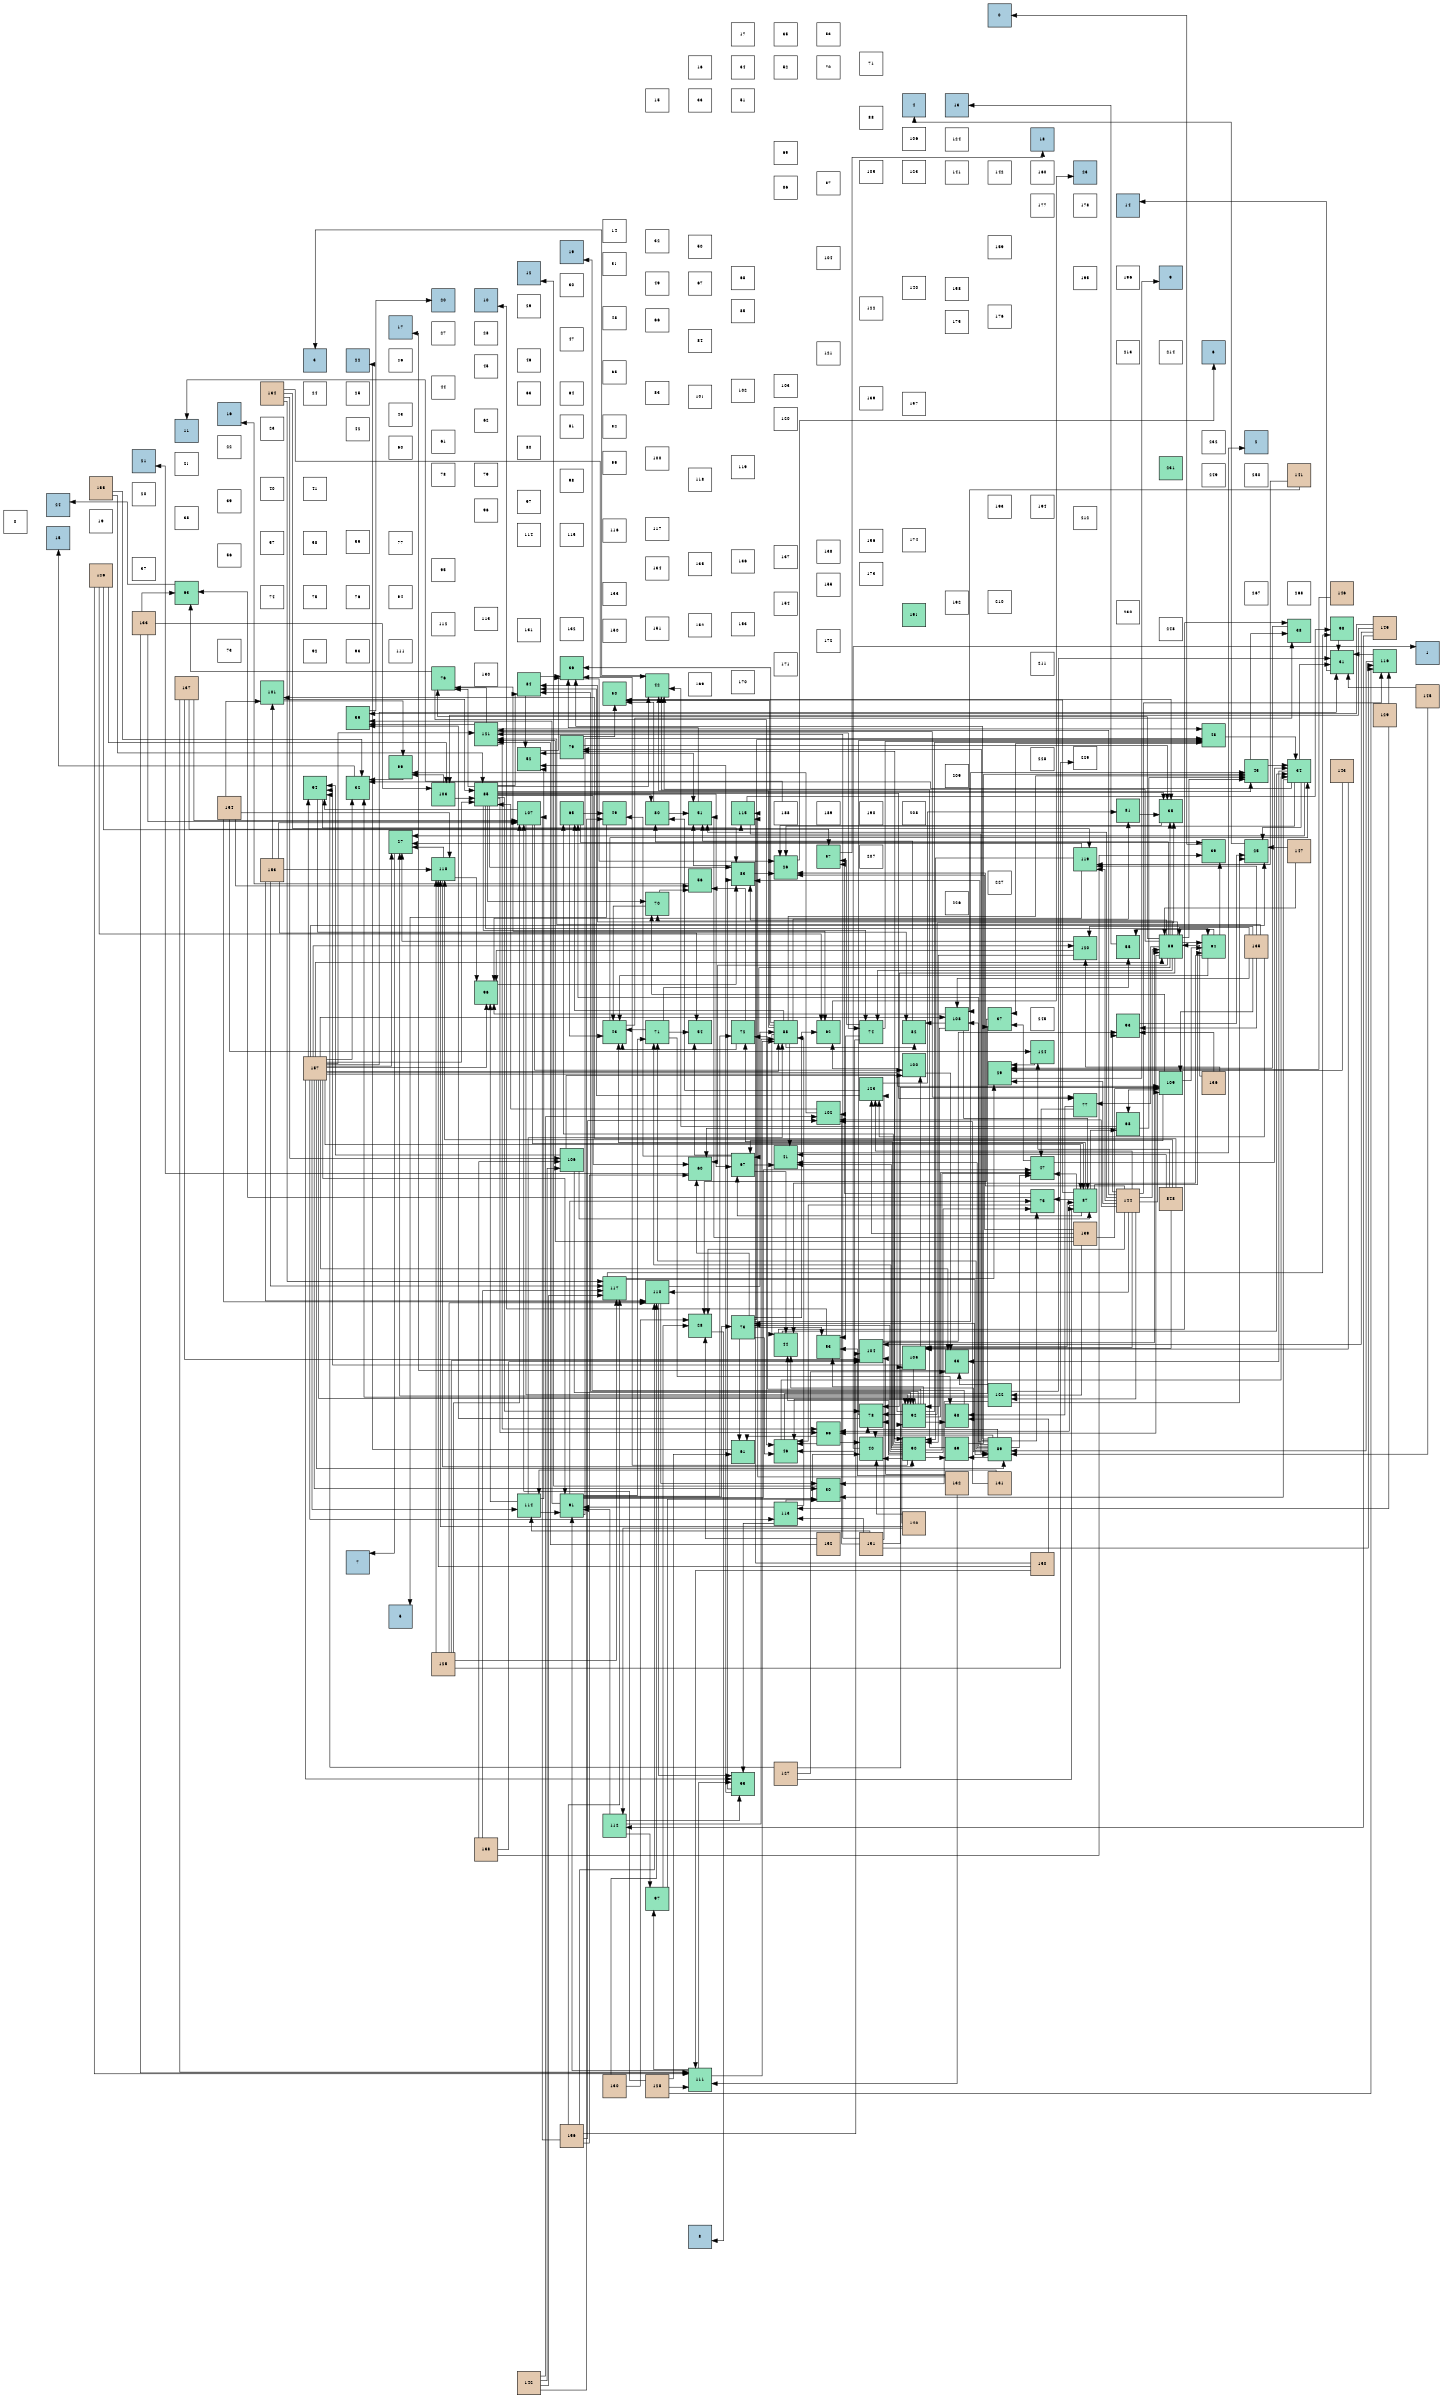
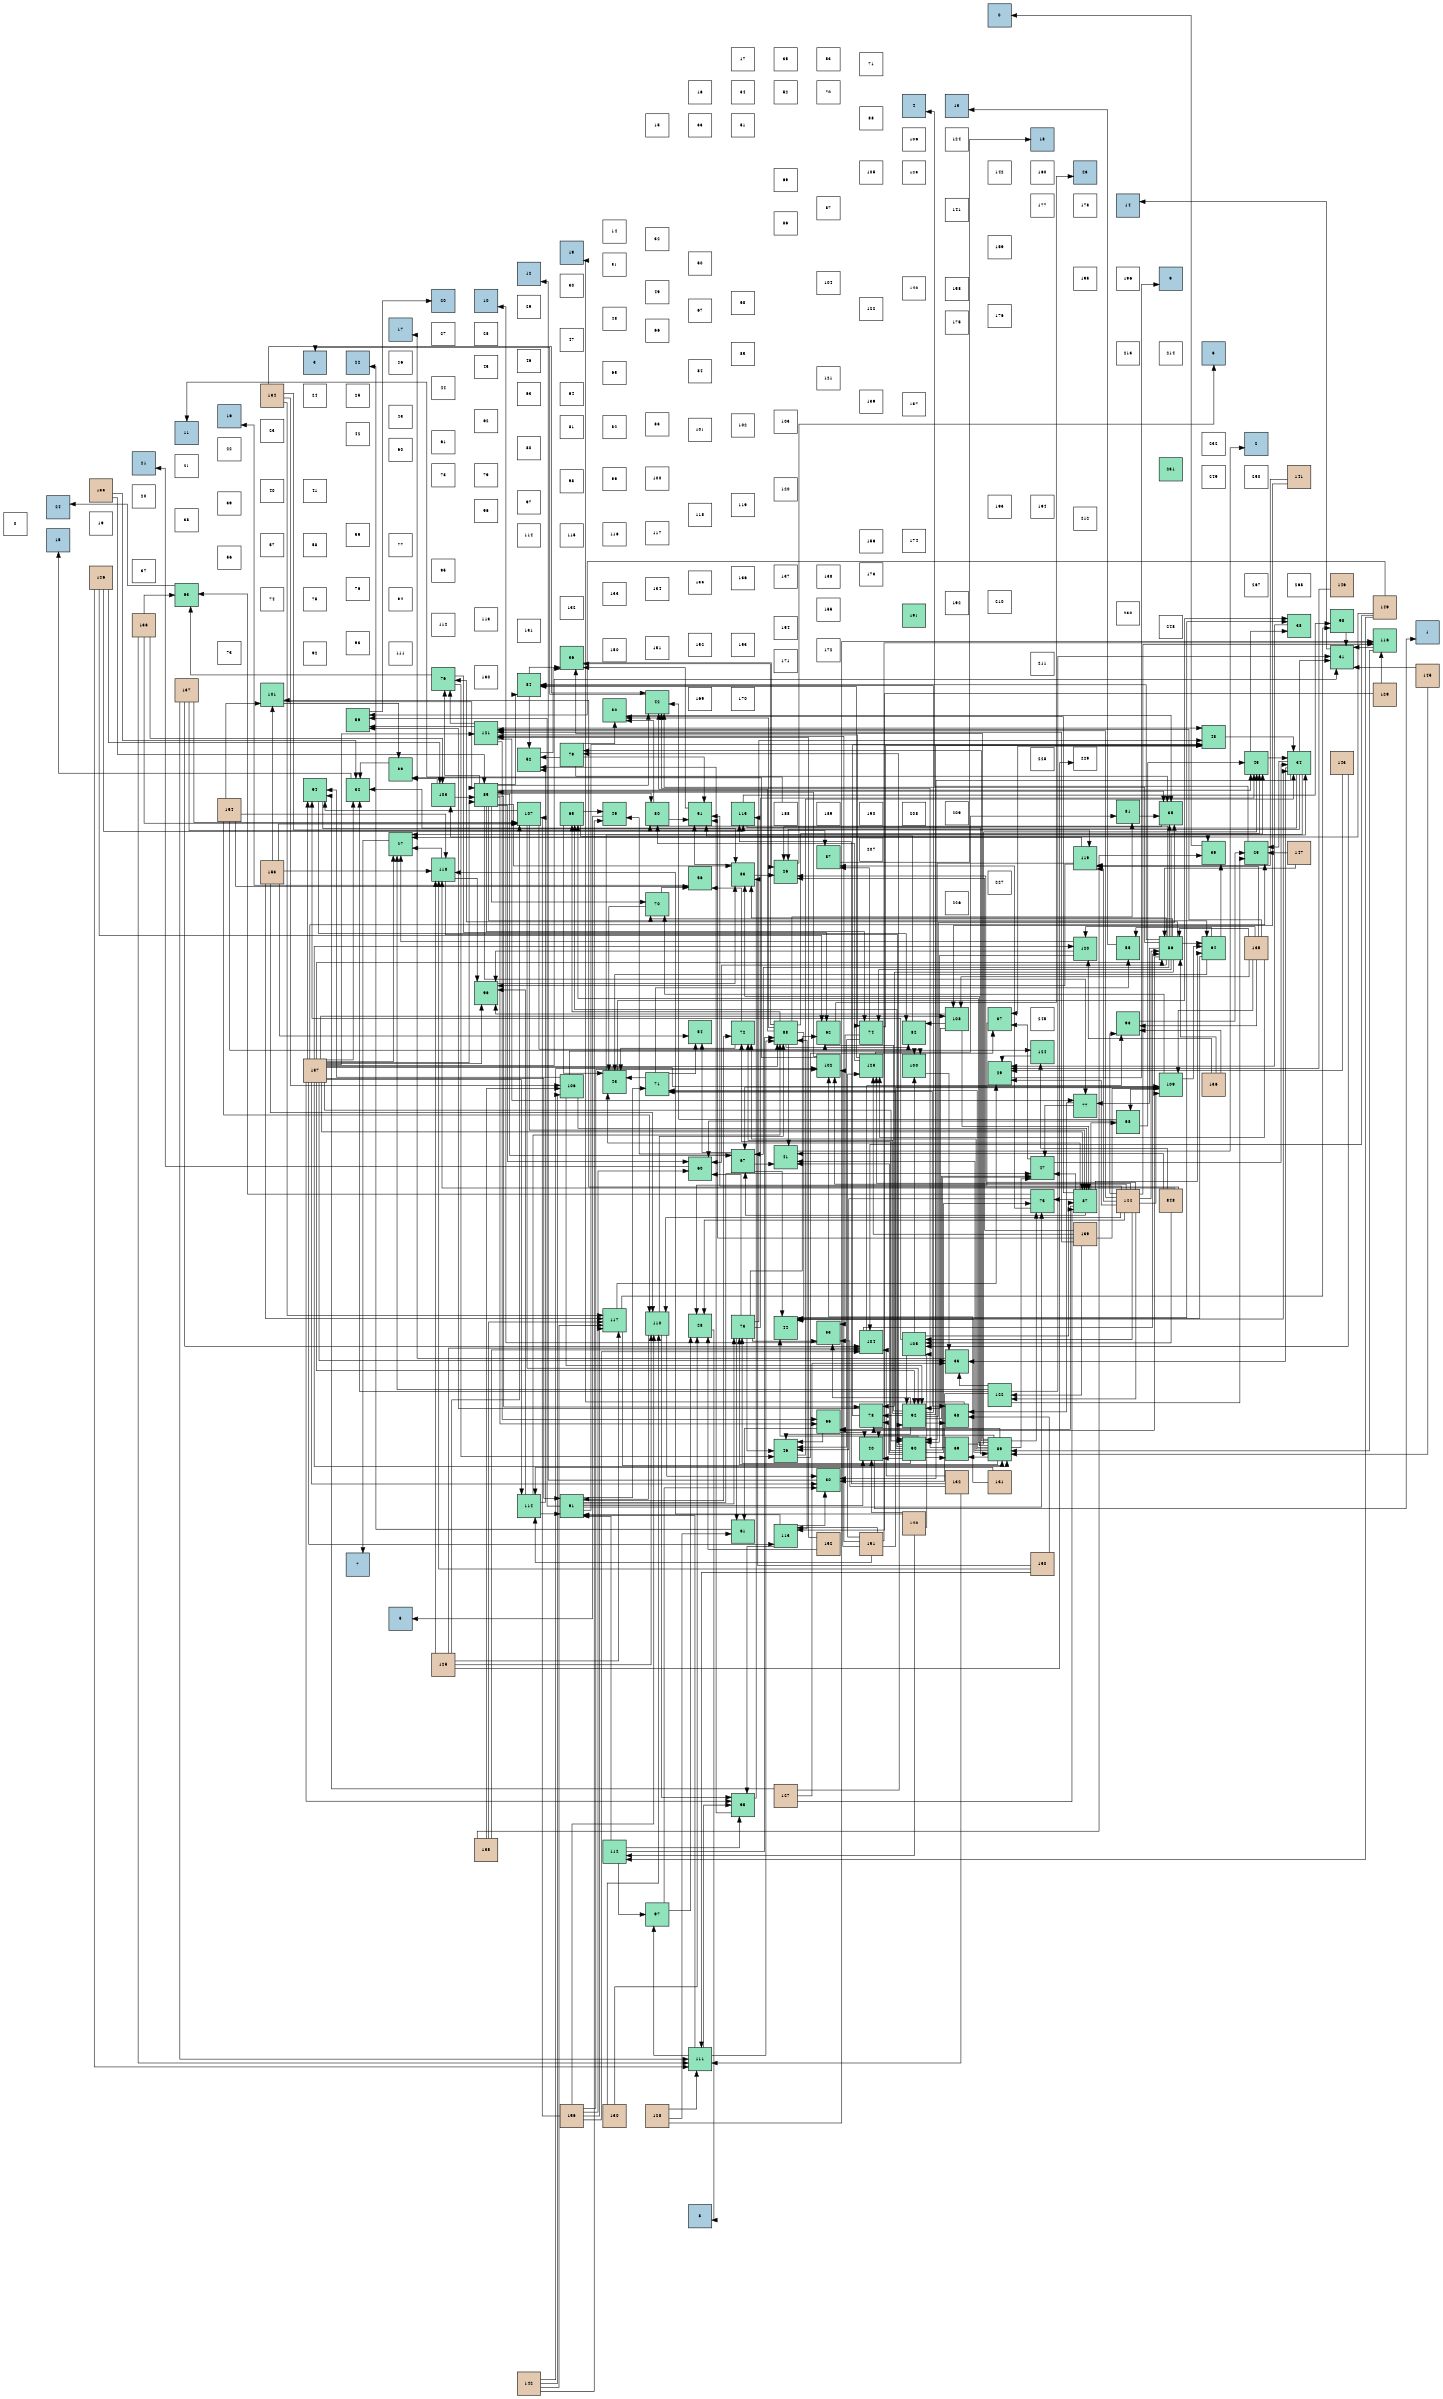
(632, 1190) -> none
(978, 1237) -> (976, 1143)
none -> (648, 1447)
(629, 1514) -> none
